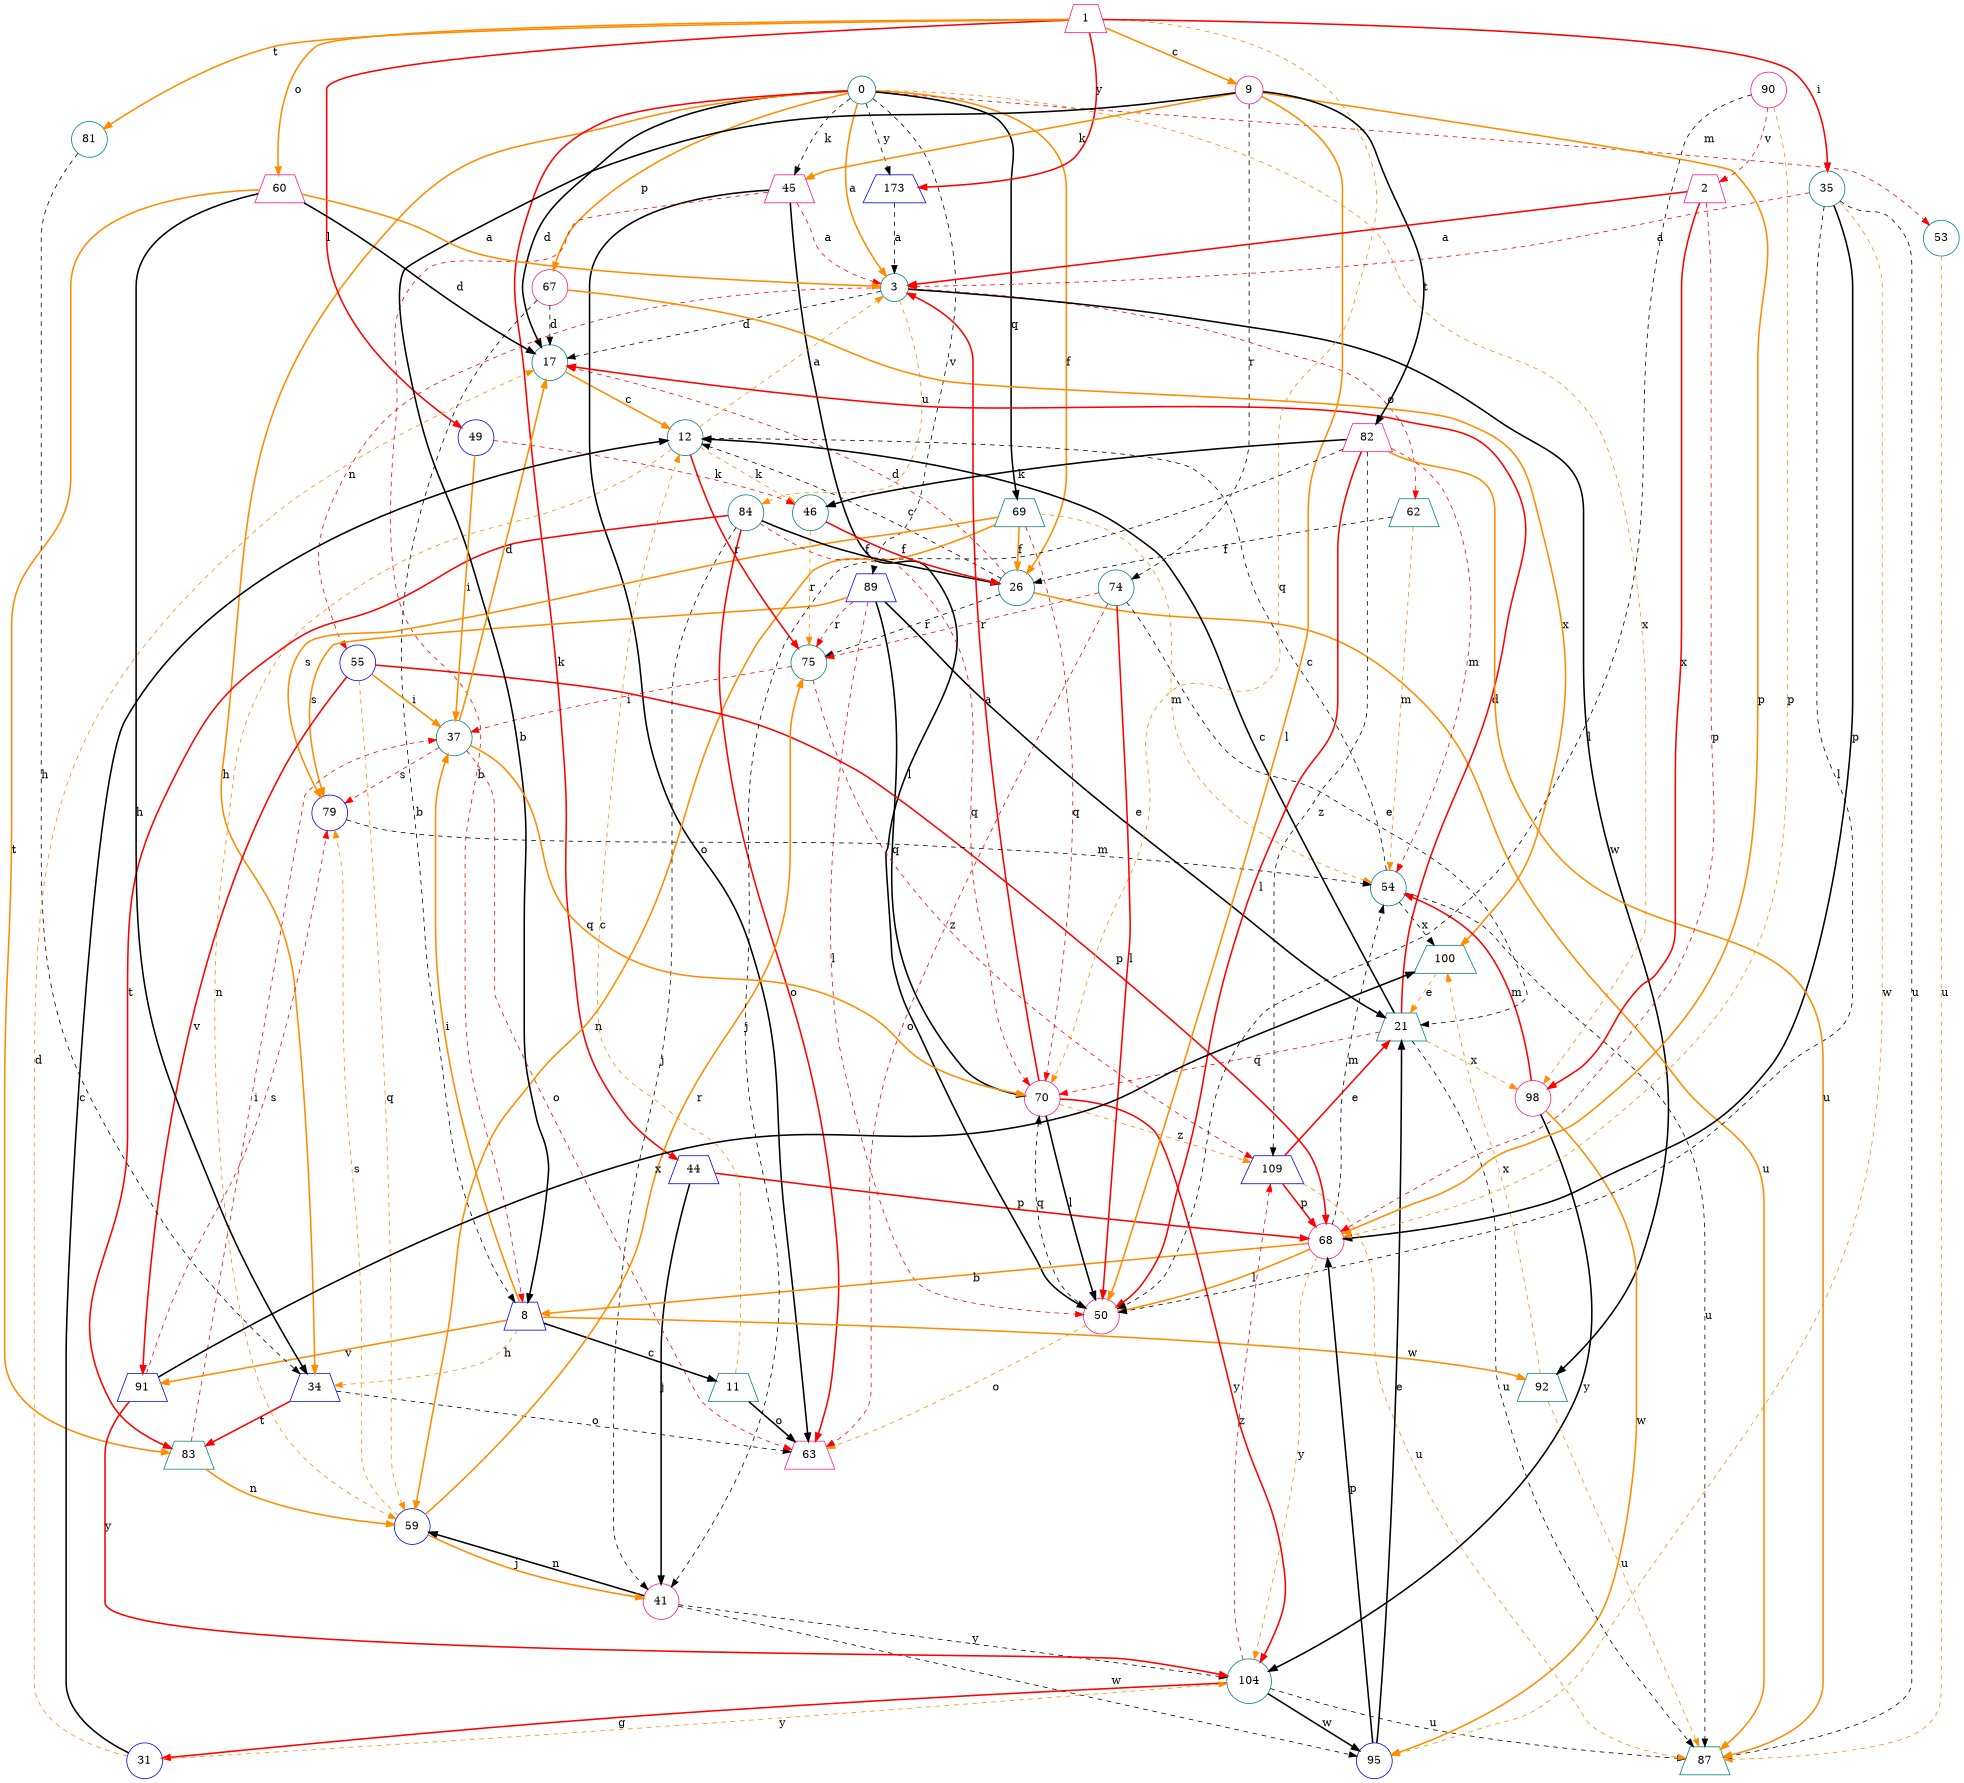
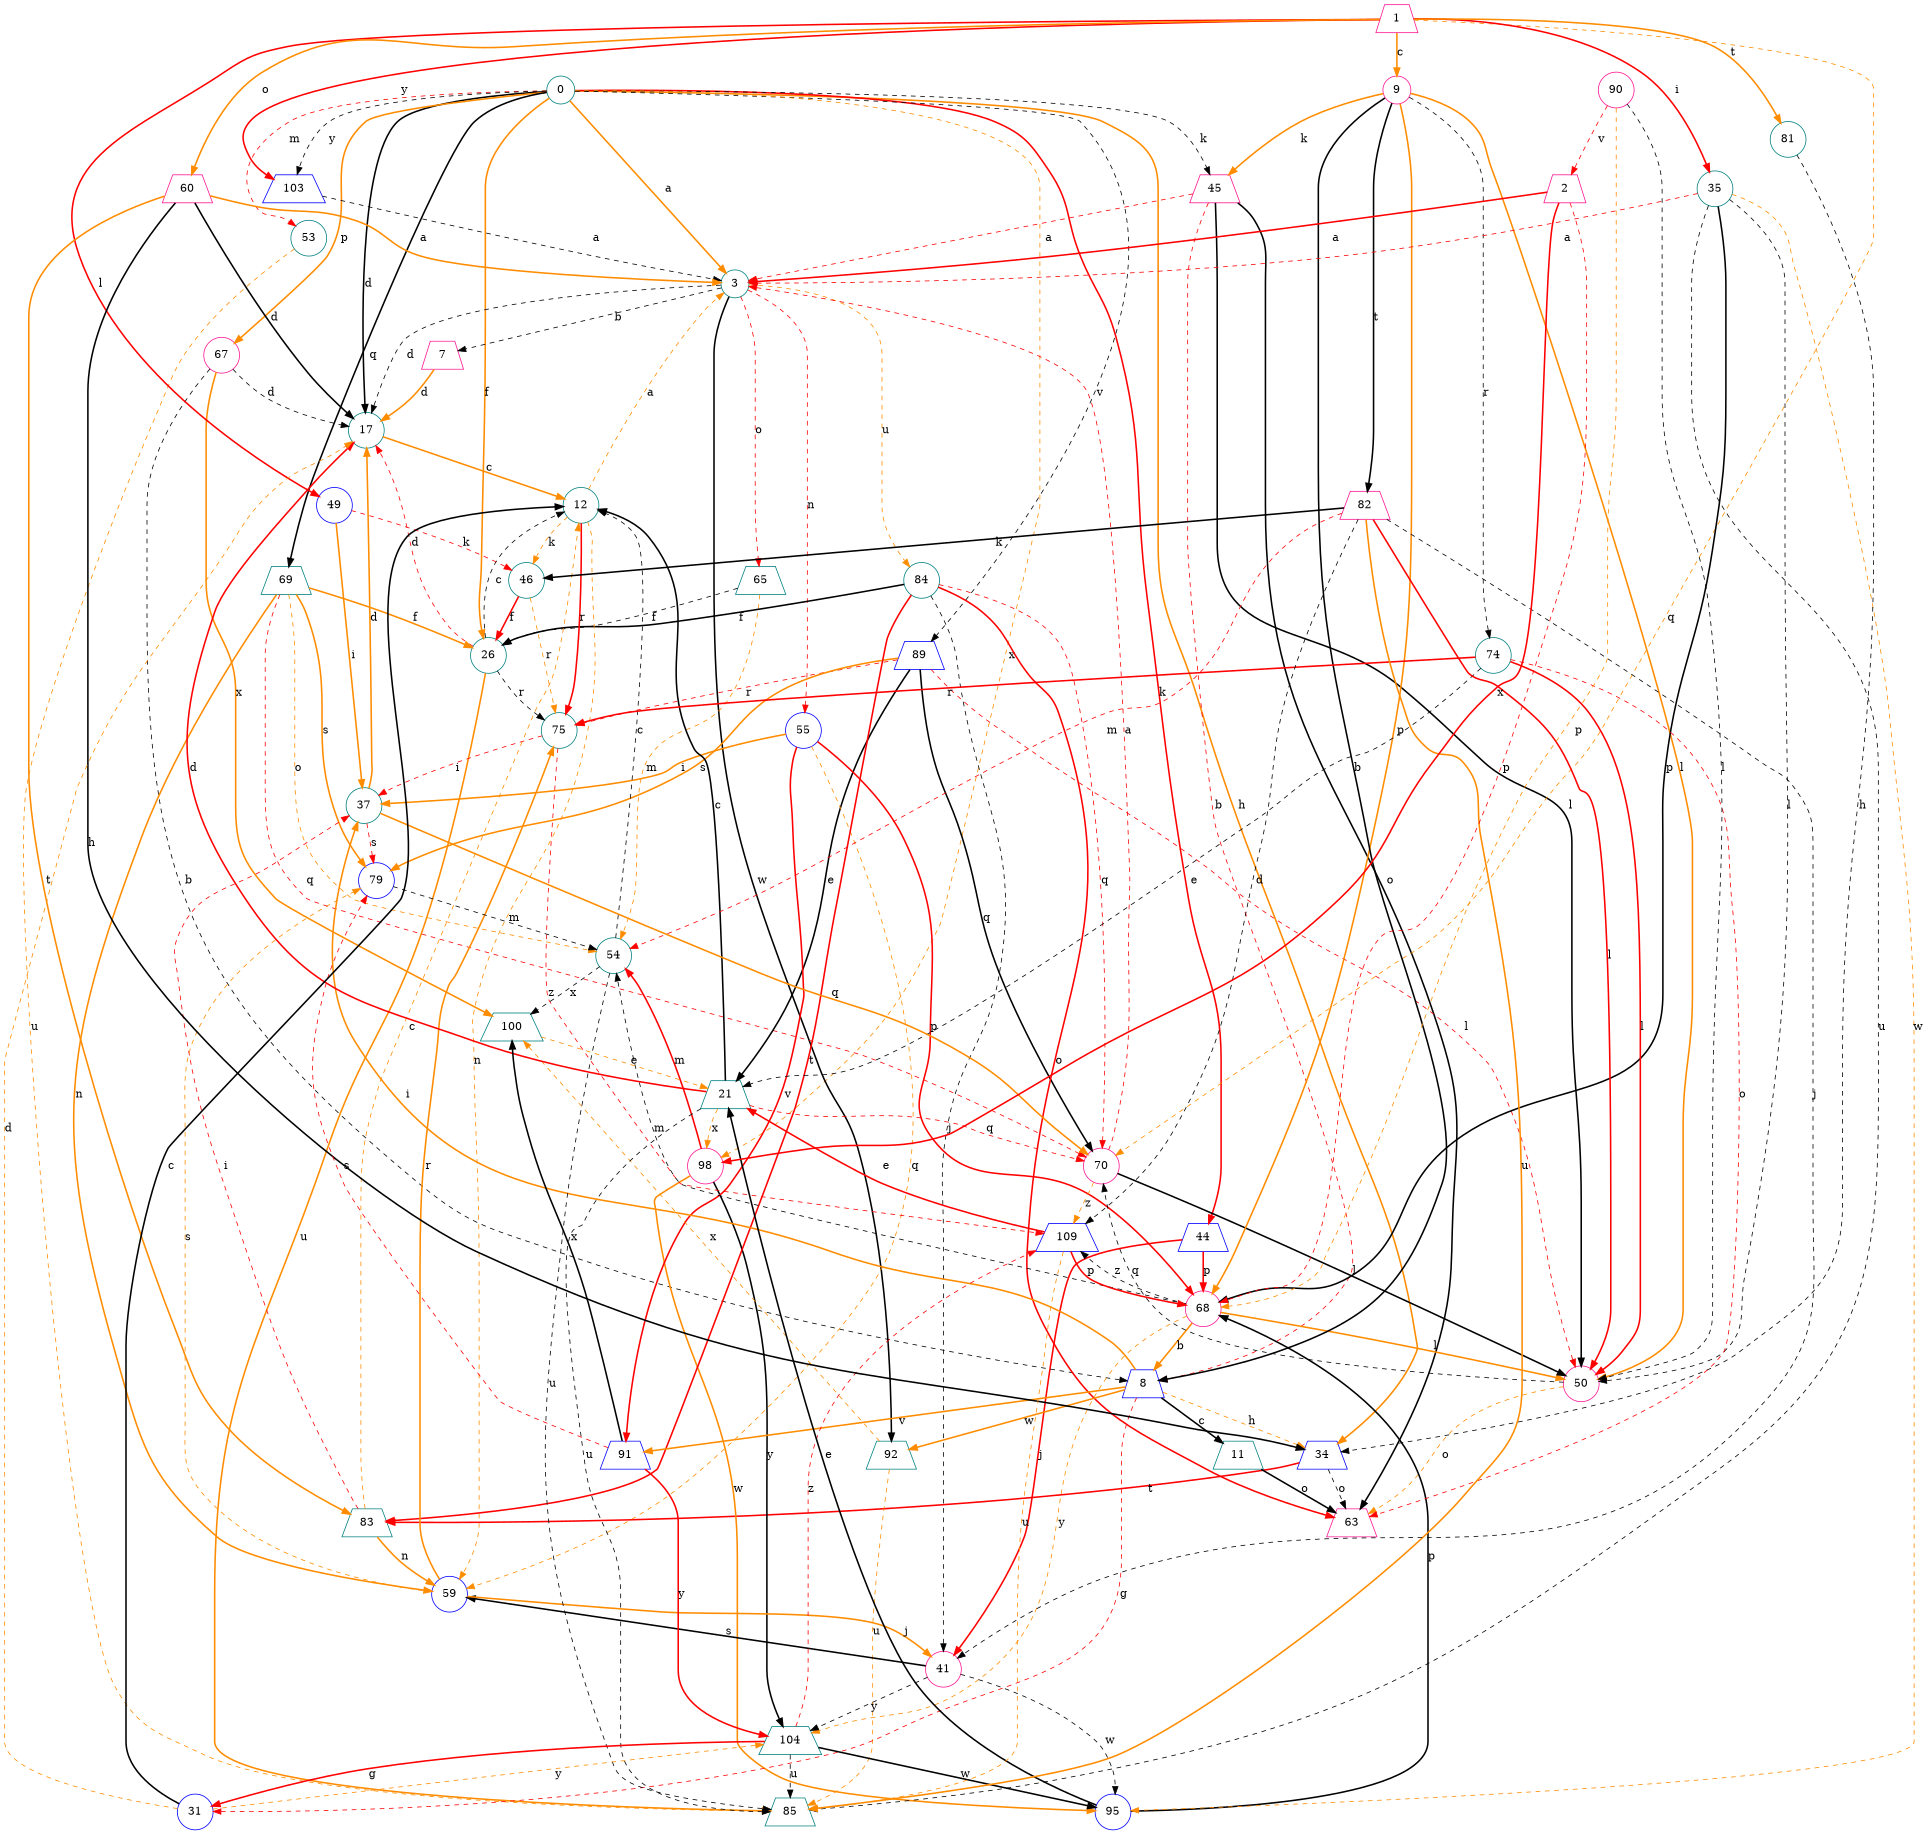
(894, 189) -> (294, 189)
none -> (443, 355)
(1414, 513) -> (761, 580)
(967, 624) -> (1029, 683)
(983, 677) -> (1116, 595)
(1177, 700) -> (298, 768)
(1321, 813) -> (1260, 881)
(598, 968) -> (411, 1008)
(560, 1130) -> none
none -> (1131, 1285)
(1216, 1328) -> none
(661, 1378) -> (1043, 1422)
(556, 1564) -> (729, 1632)
(1249, 1681) -> (790, 1741)
none -> (822, 1756)
(1705, 1761) -> (790, 1812)
